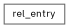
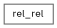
(34, 14) -> (29, 14)
